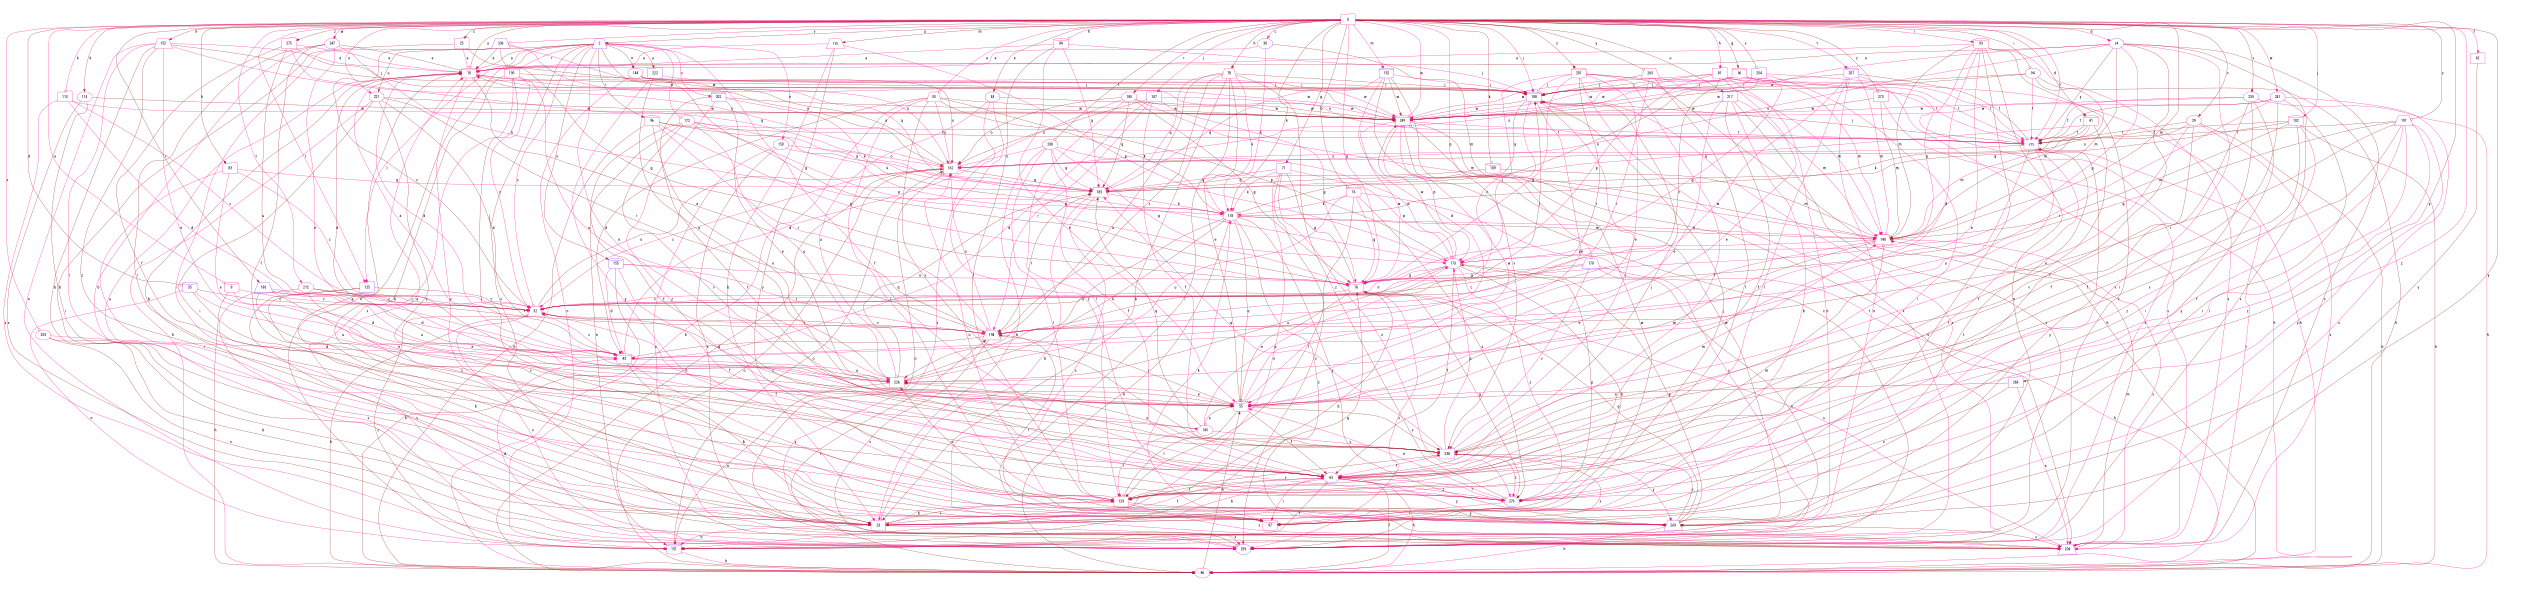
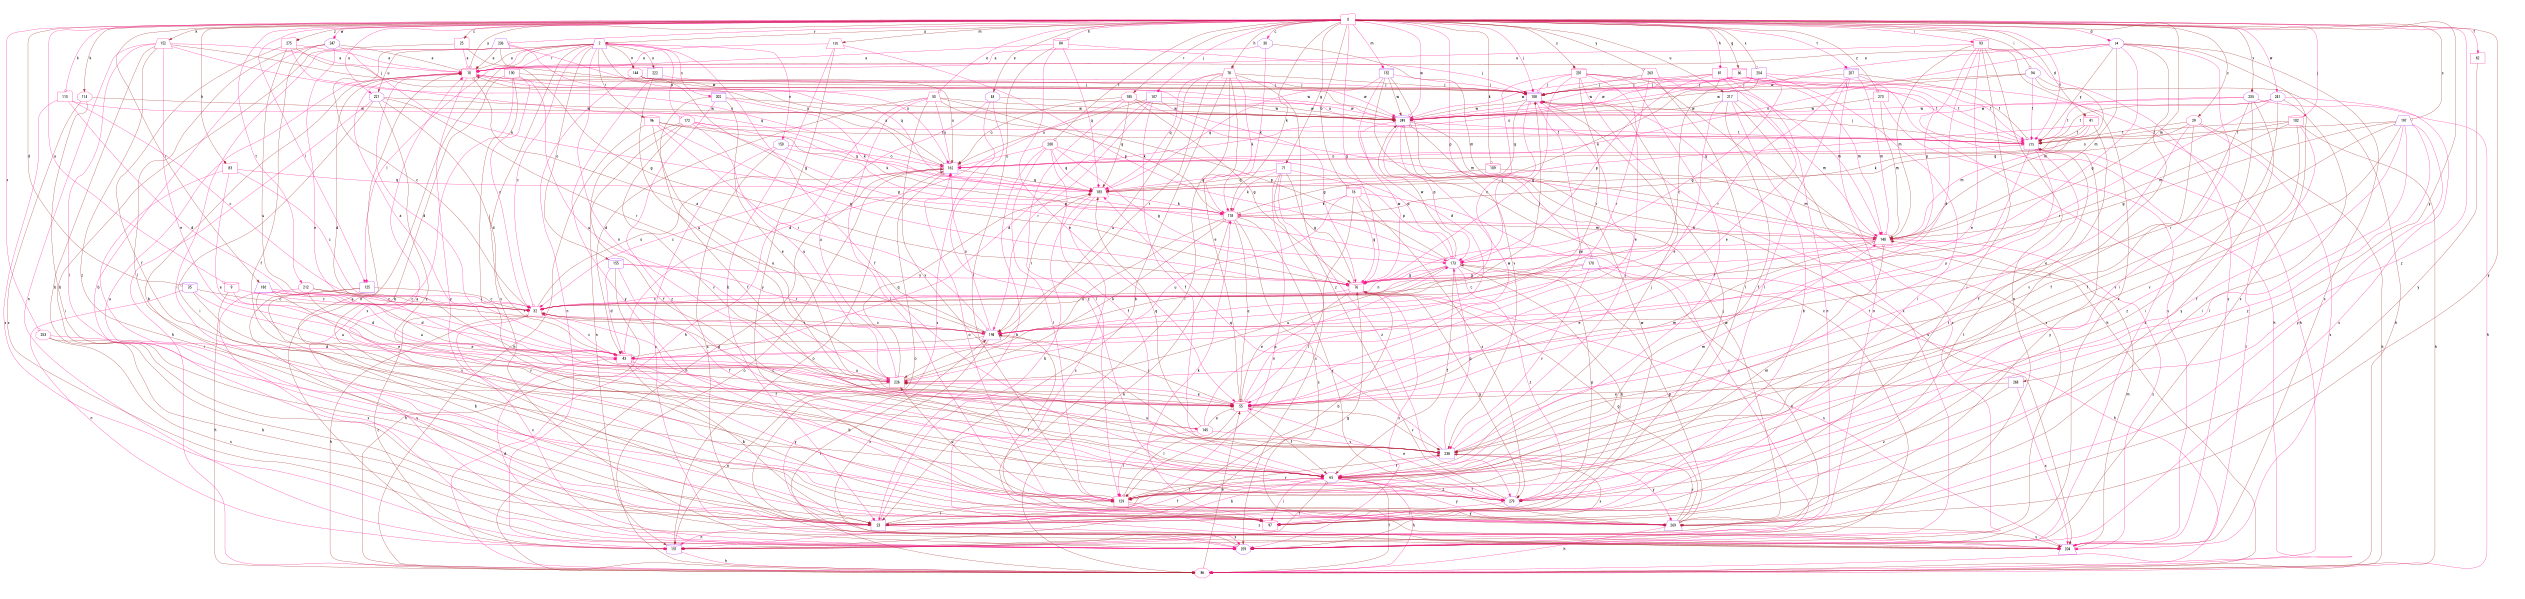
(1718, 204) -> (1718, 204)
(1217, 411) -> (1218, 415)
(1502, 460) -> none
(1000, 505) -> (872, 442)
